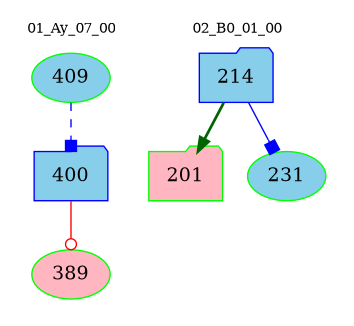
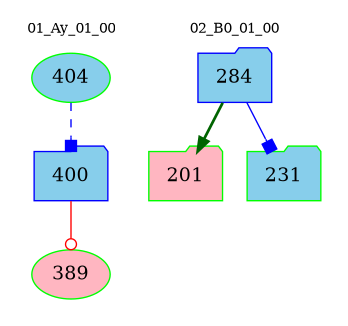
(72, 29) -> (72, 29)
(71, 78) -> (71, 78)
(236, 78) -> (235, 78)
(287, 176) -> (284, 176)
